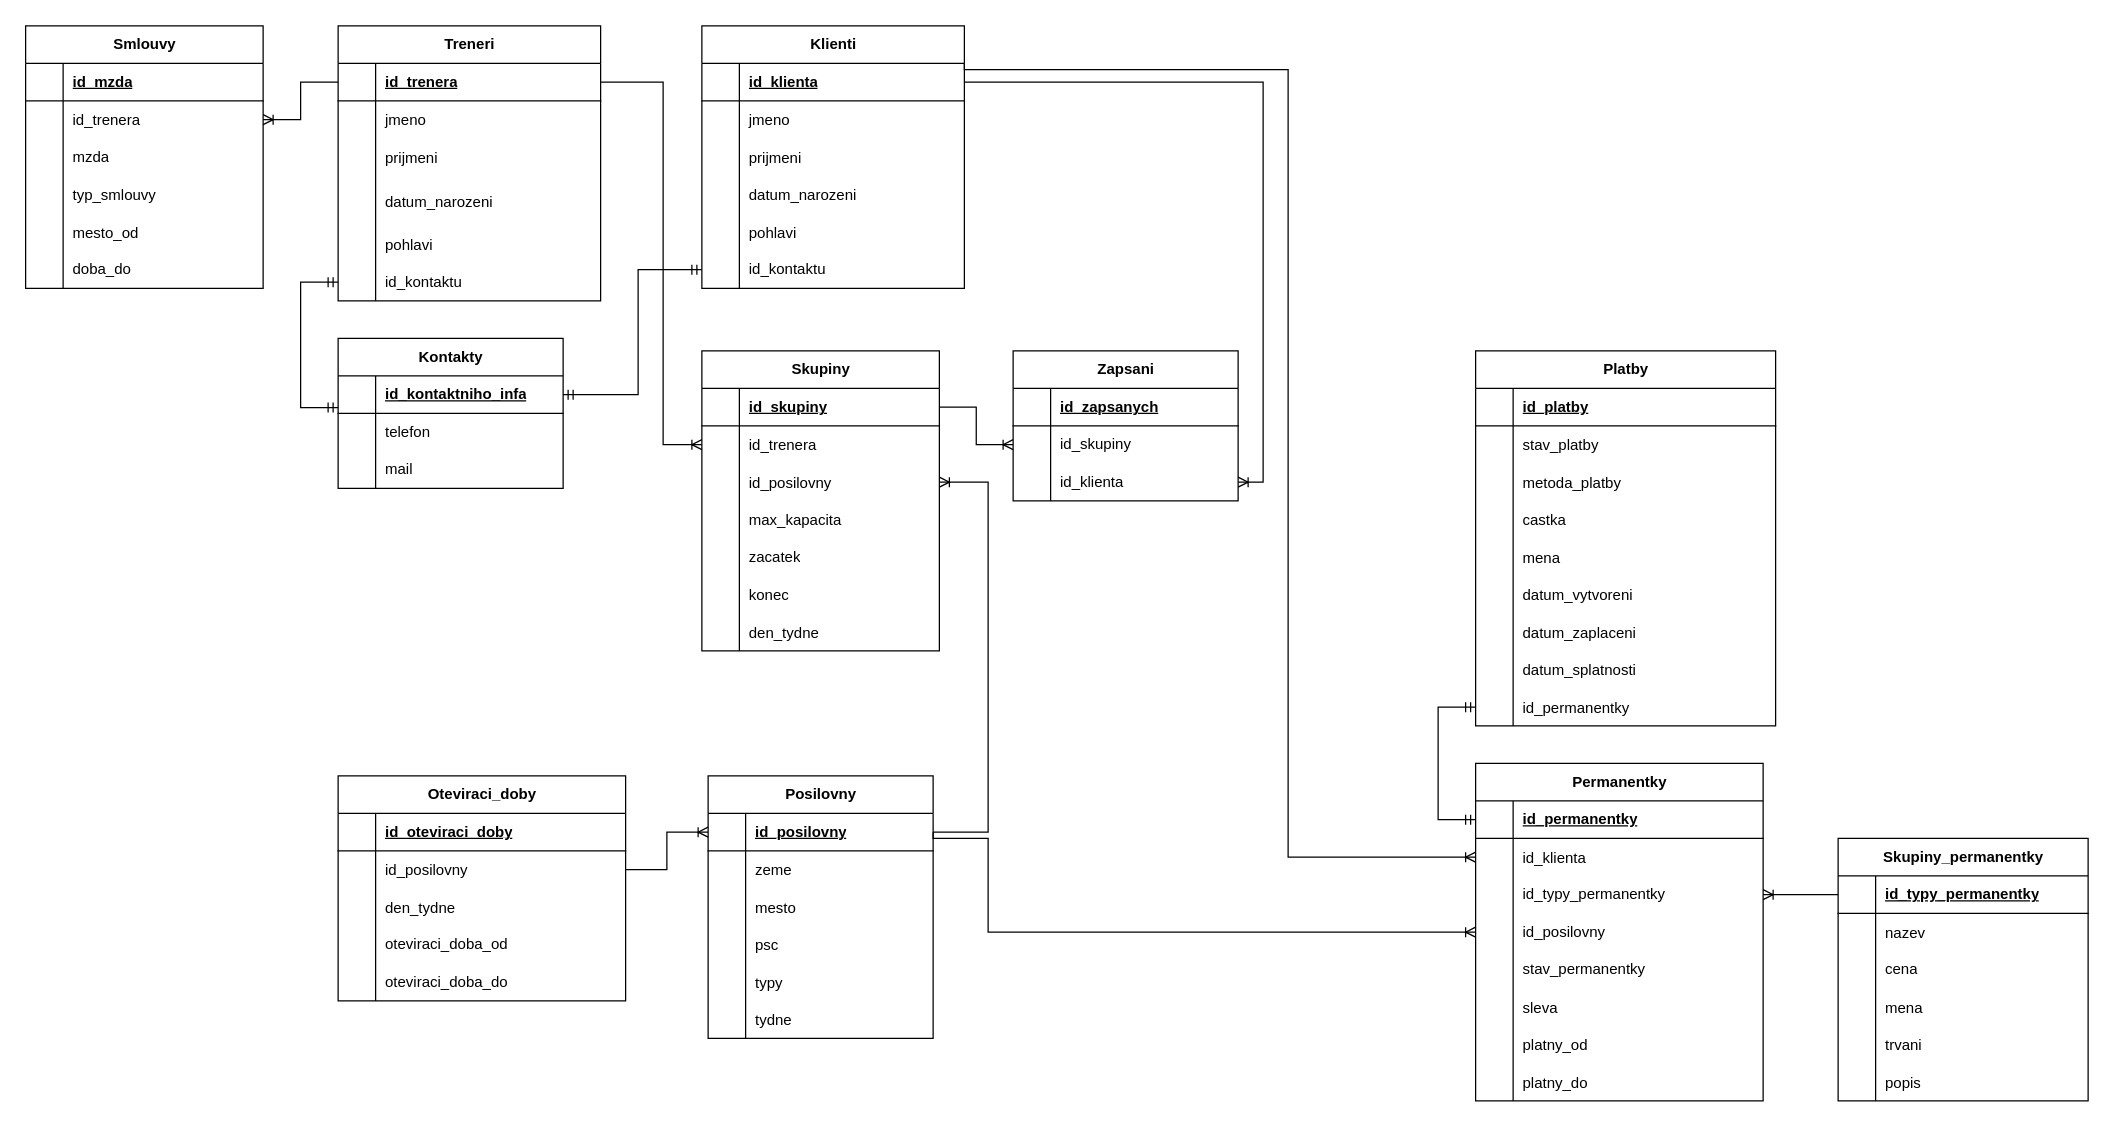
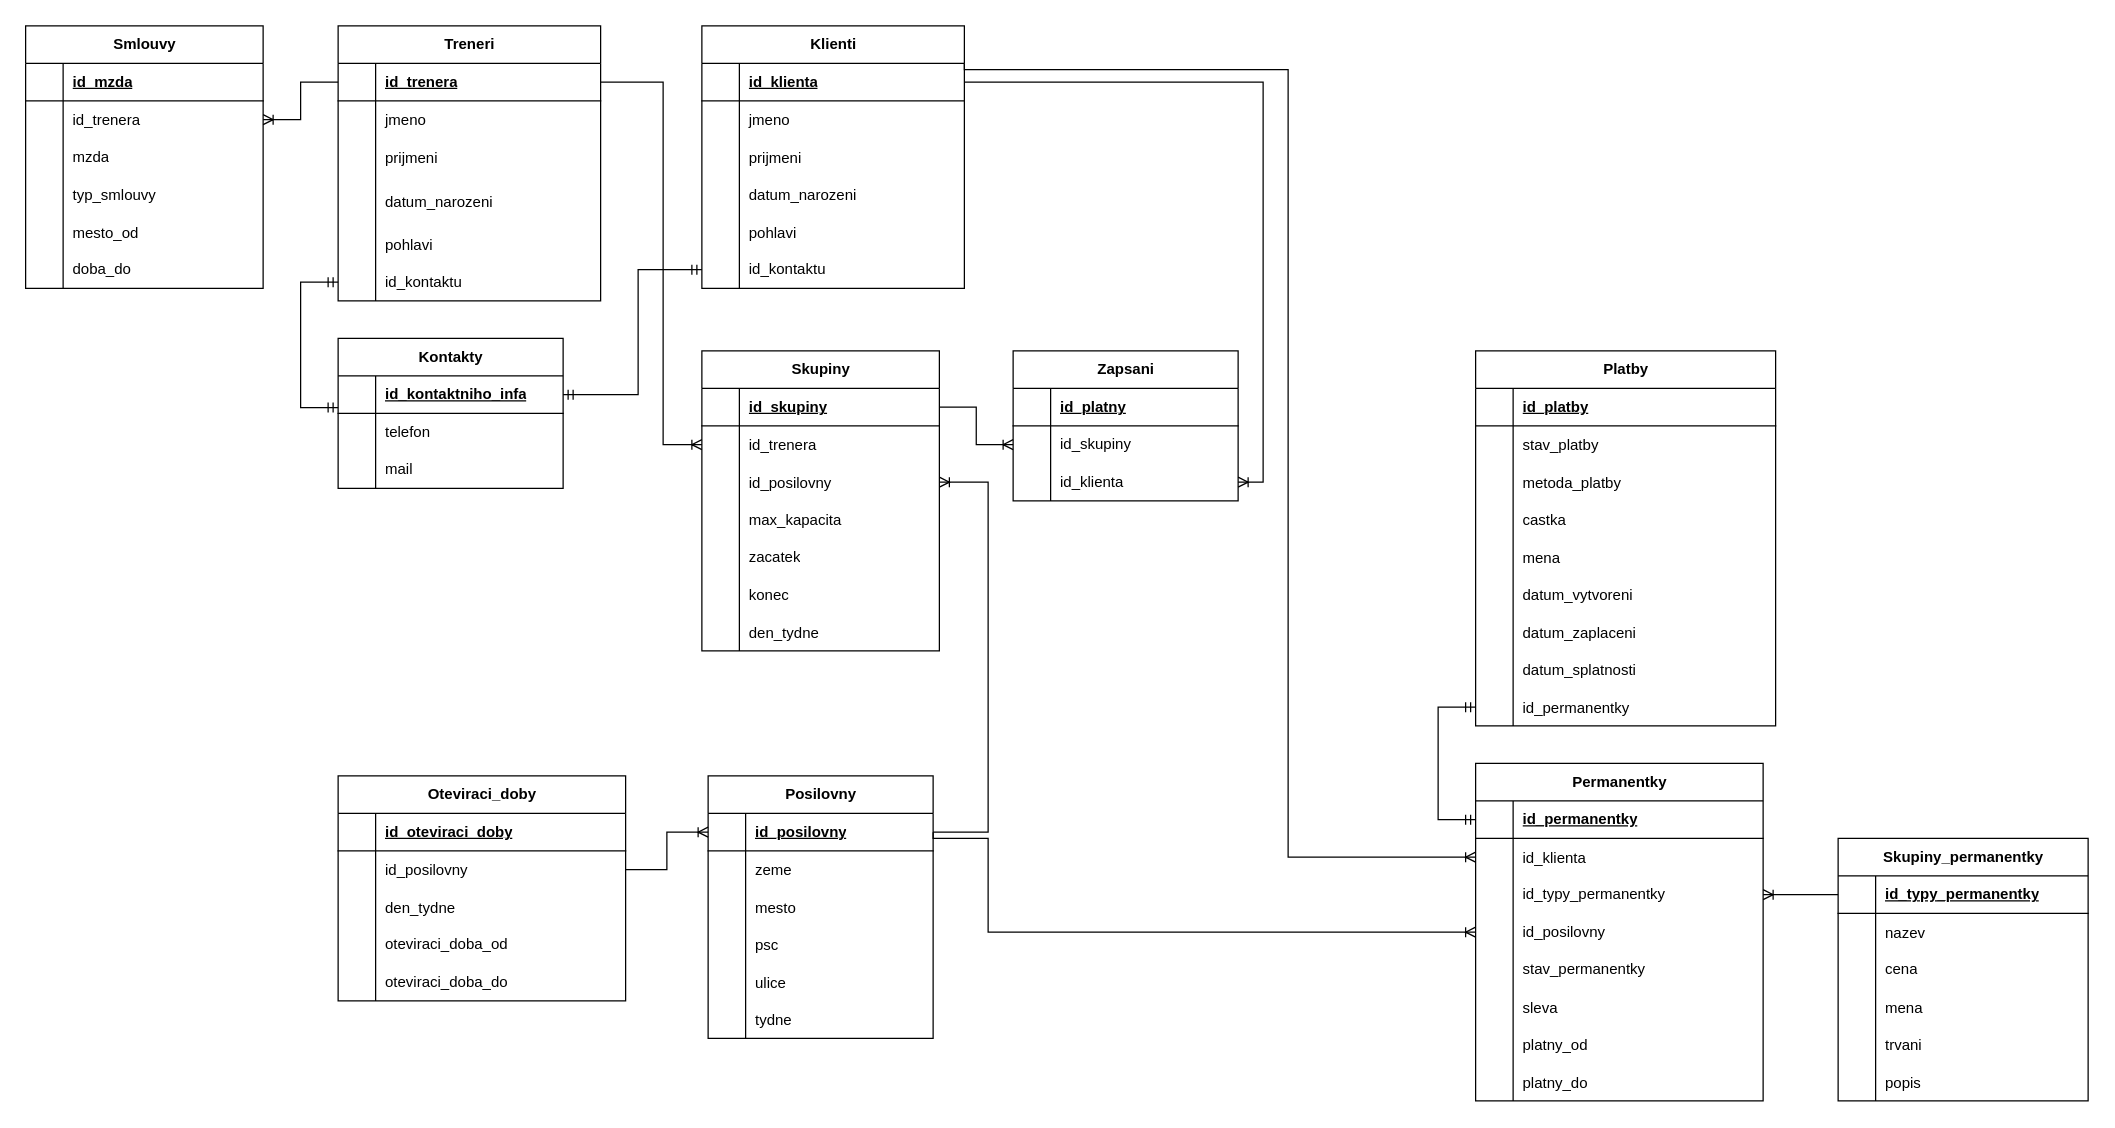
(1109, 407) -> (1095, 407)
(772, 983) -> (772, 983)
